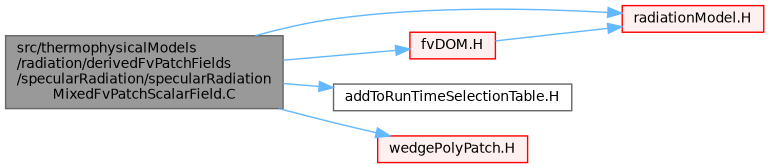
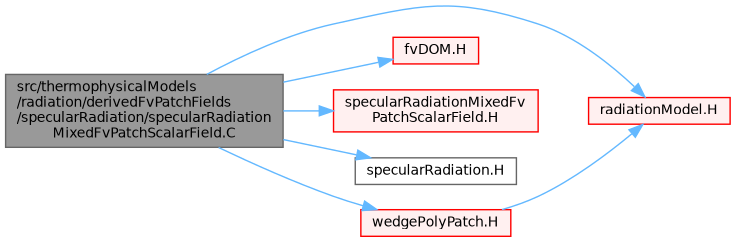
(551, 35) -> (571, 178)
(453, 97) -> (436, 171)
none -> (436, 111)
